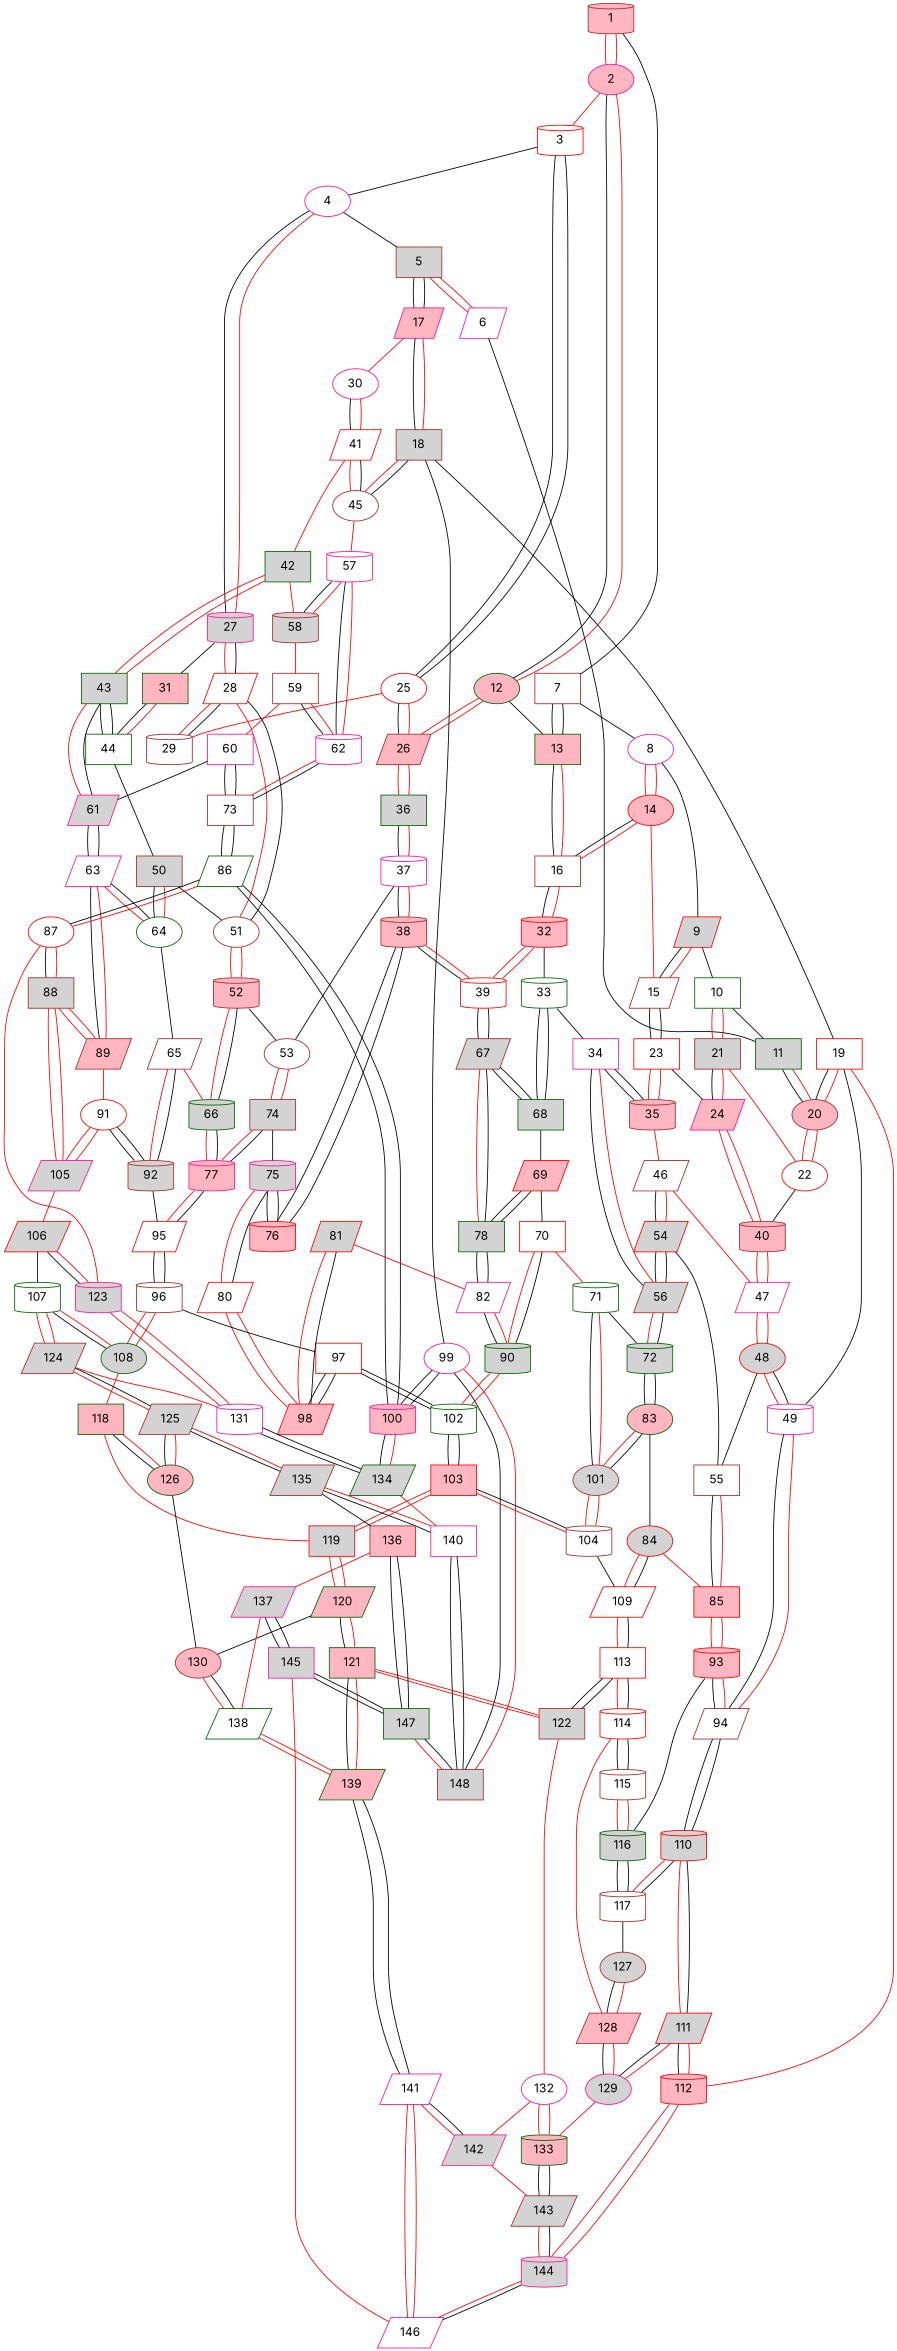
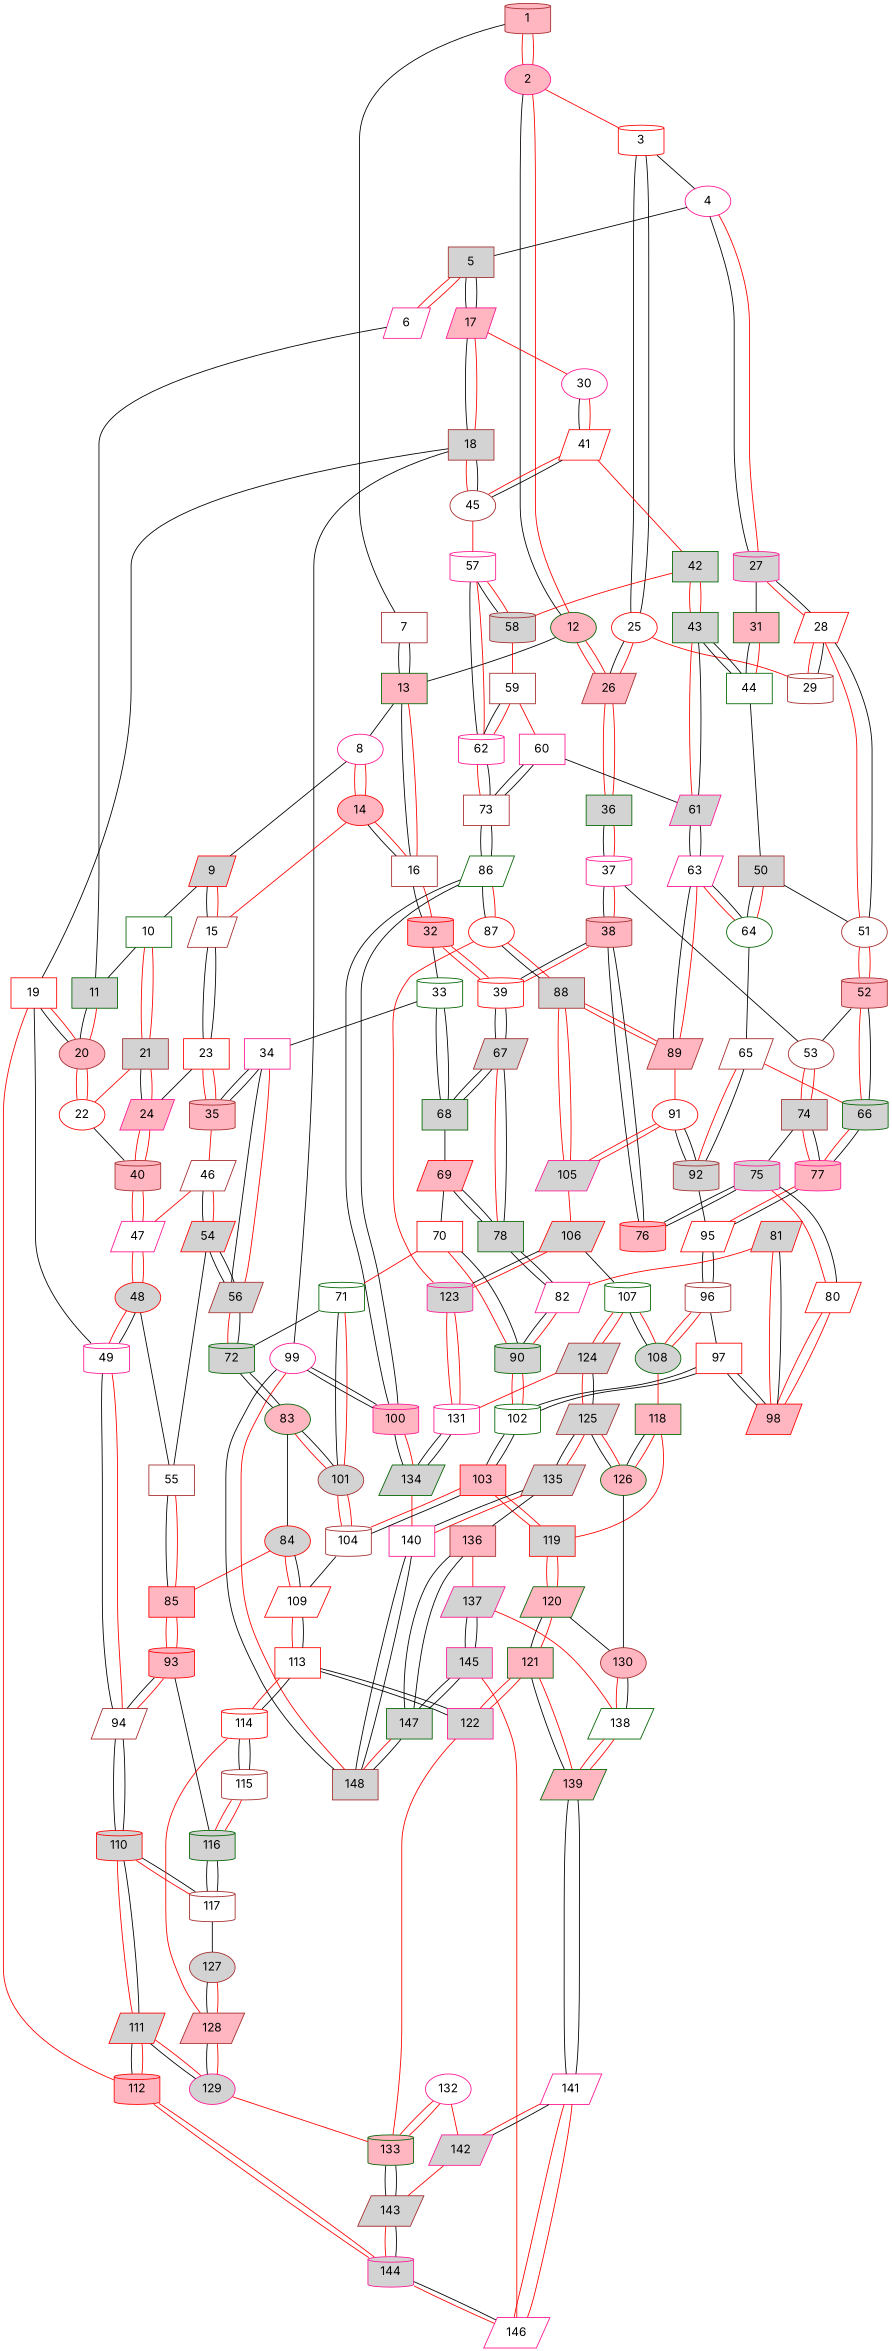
(608, 721) -> (382, 720)
(562, 1724) -> (470, 1724)
(544, 1906) -> (402, 1929)
